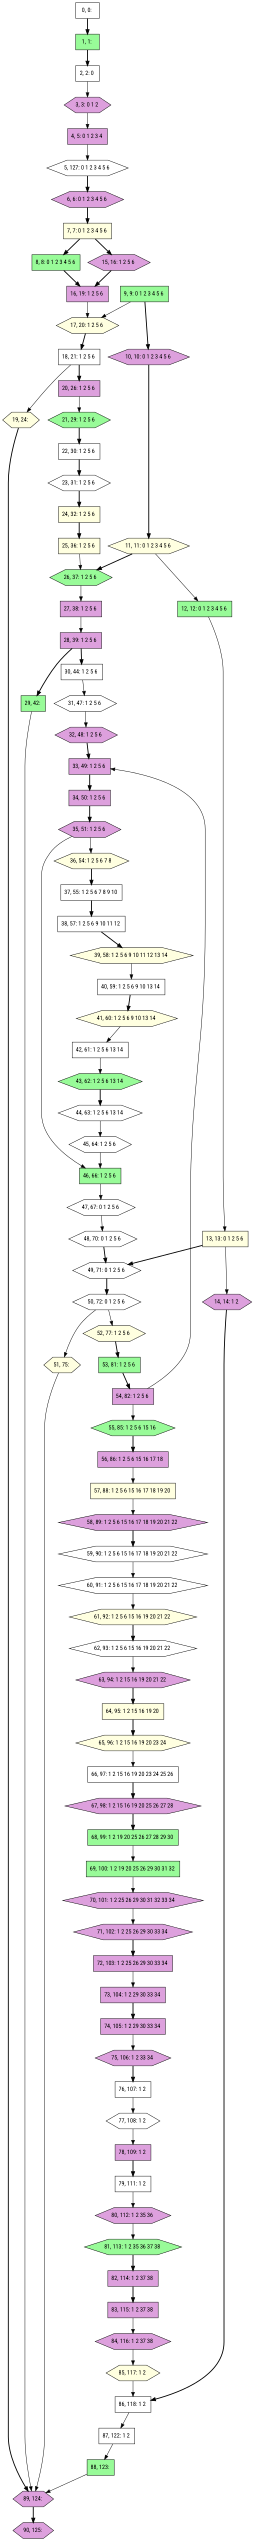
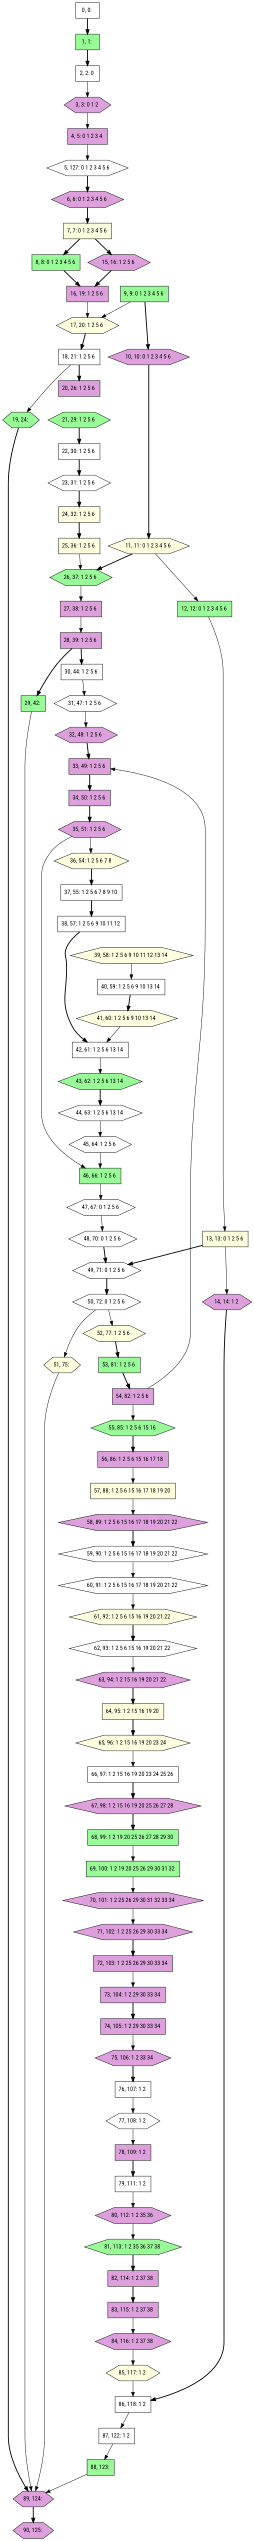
(79, 402) -> none
(21, 420) -> (21, 420)
(110, 938) -> (66, 986)
